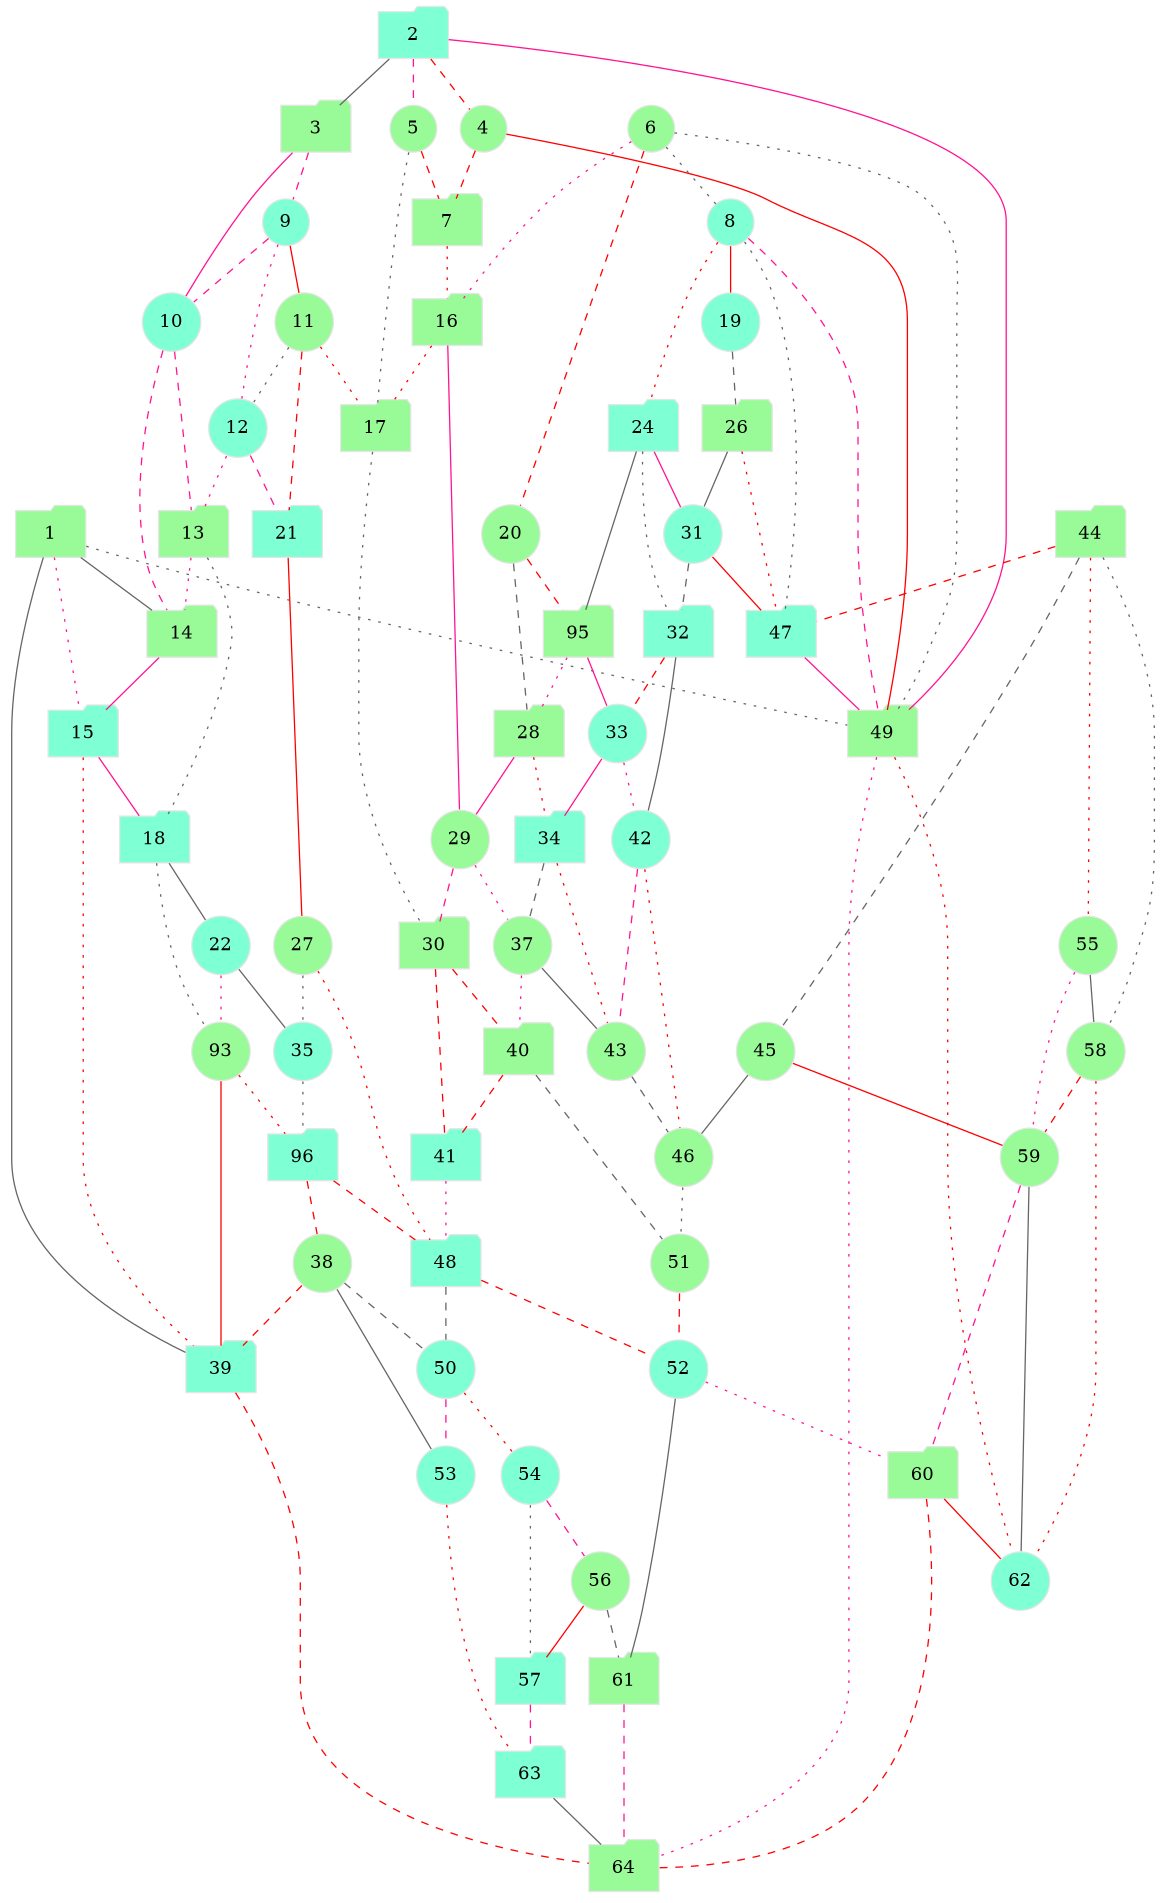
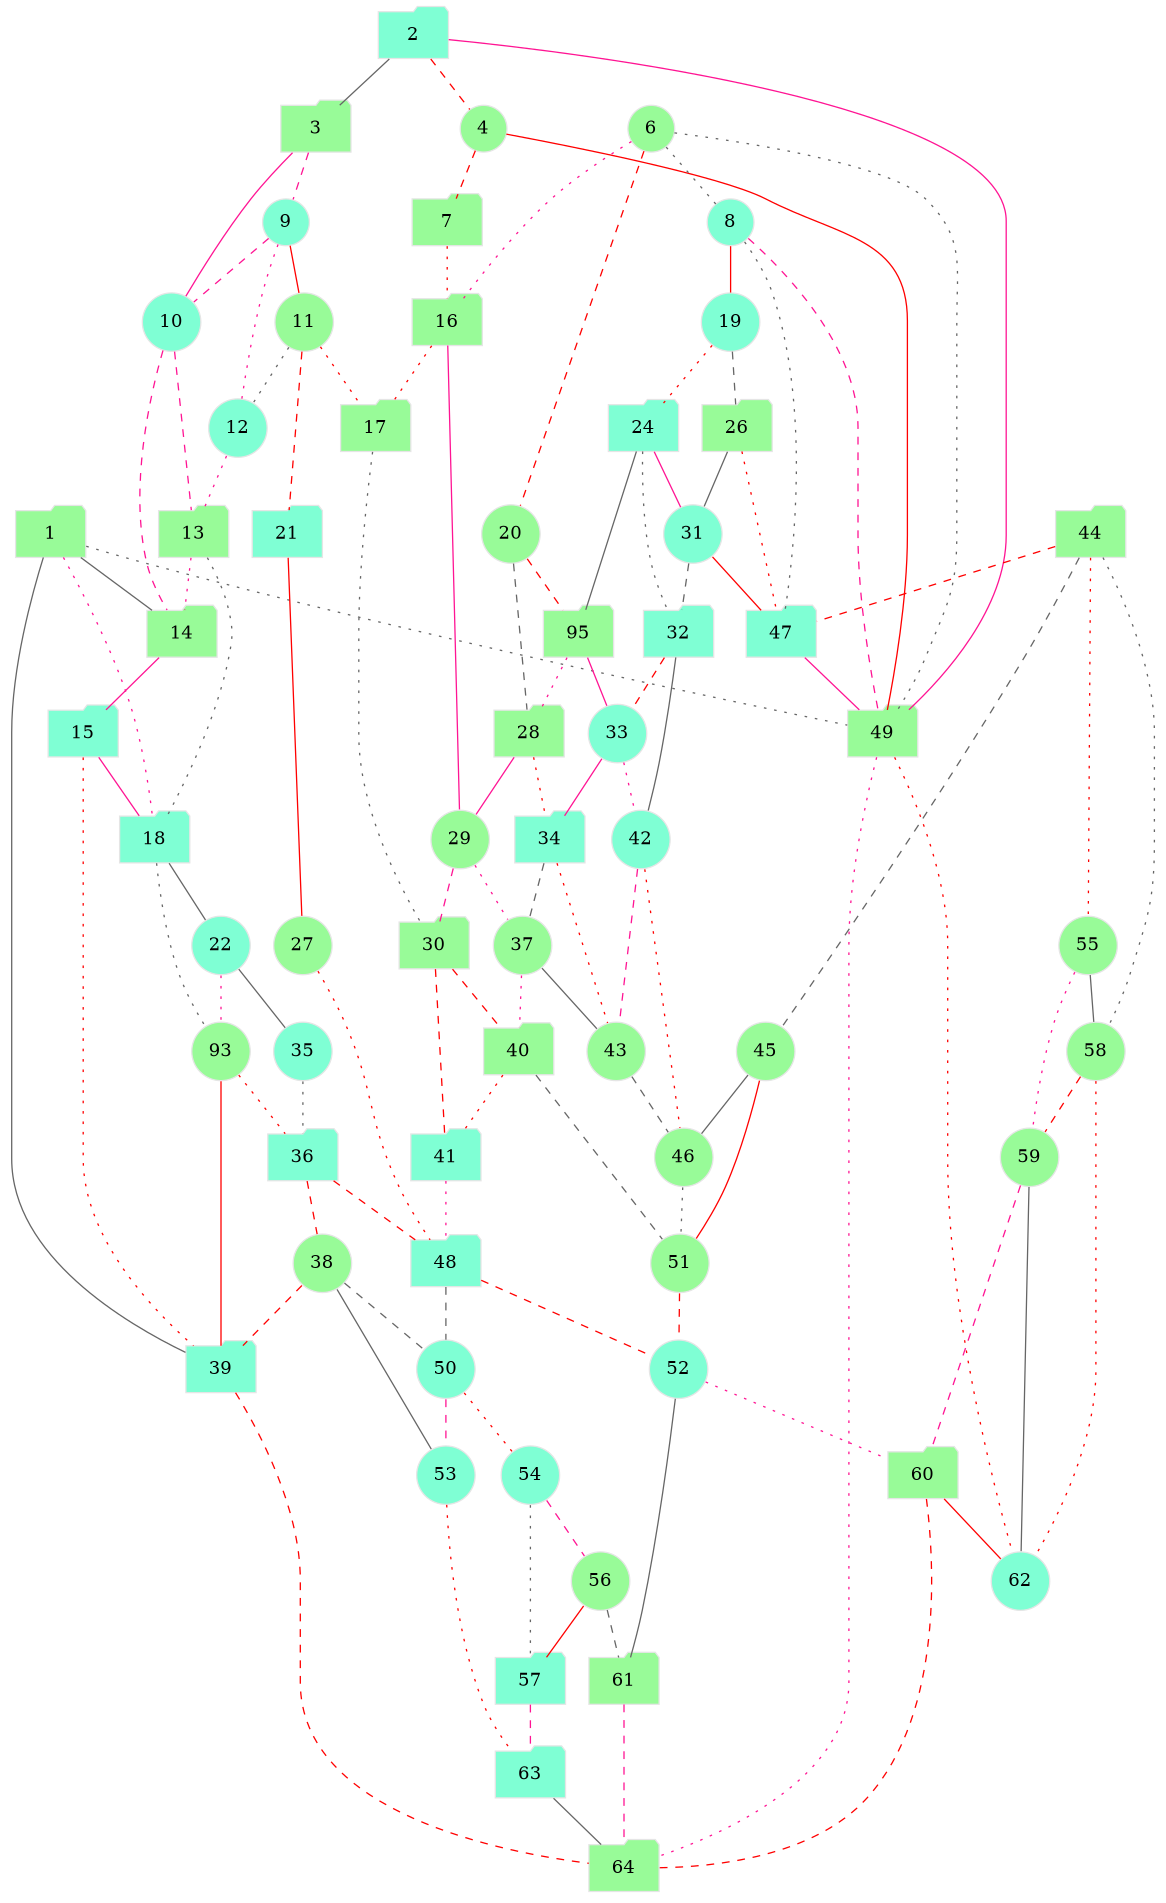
(413, 129) -> none
(677, 320) -> (687, 375)
(264, 483) -> none
(67, 634) -> (122, 682)
(303, 999) -> none
(482, 1104) -> (482, 1104)
(898, 1104) -> (735, 1163)
(303, 1157) -> (303, 1157)
